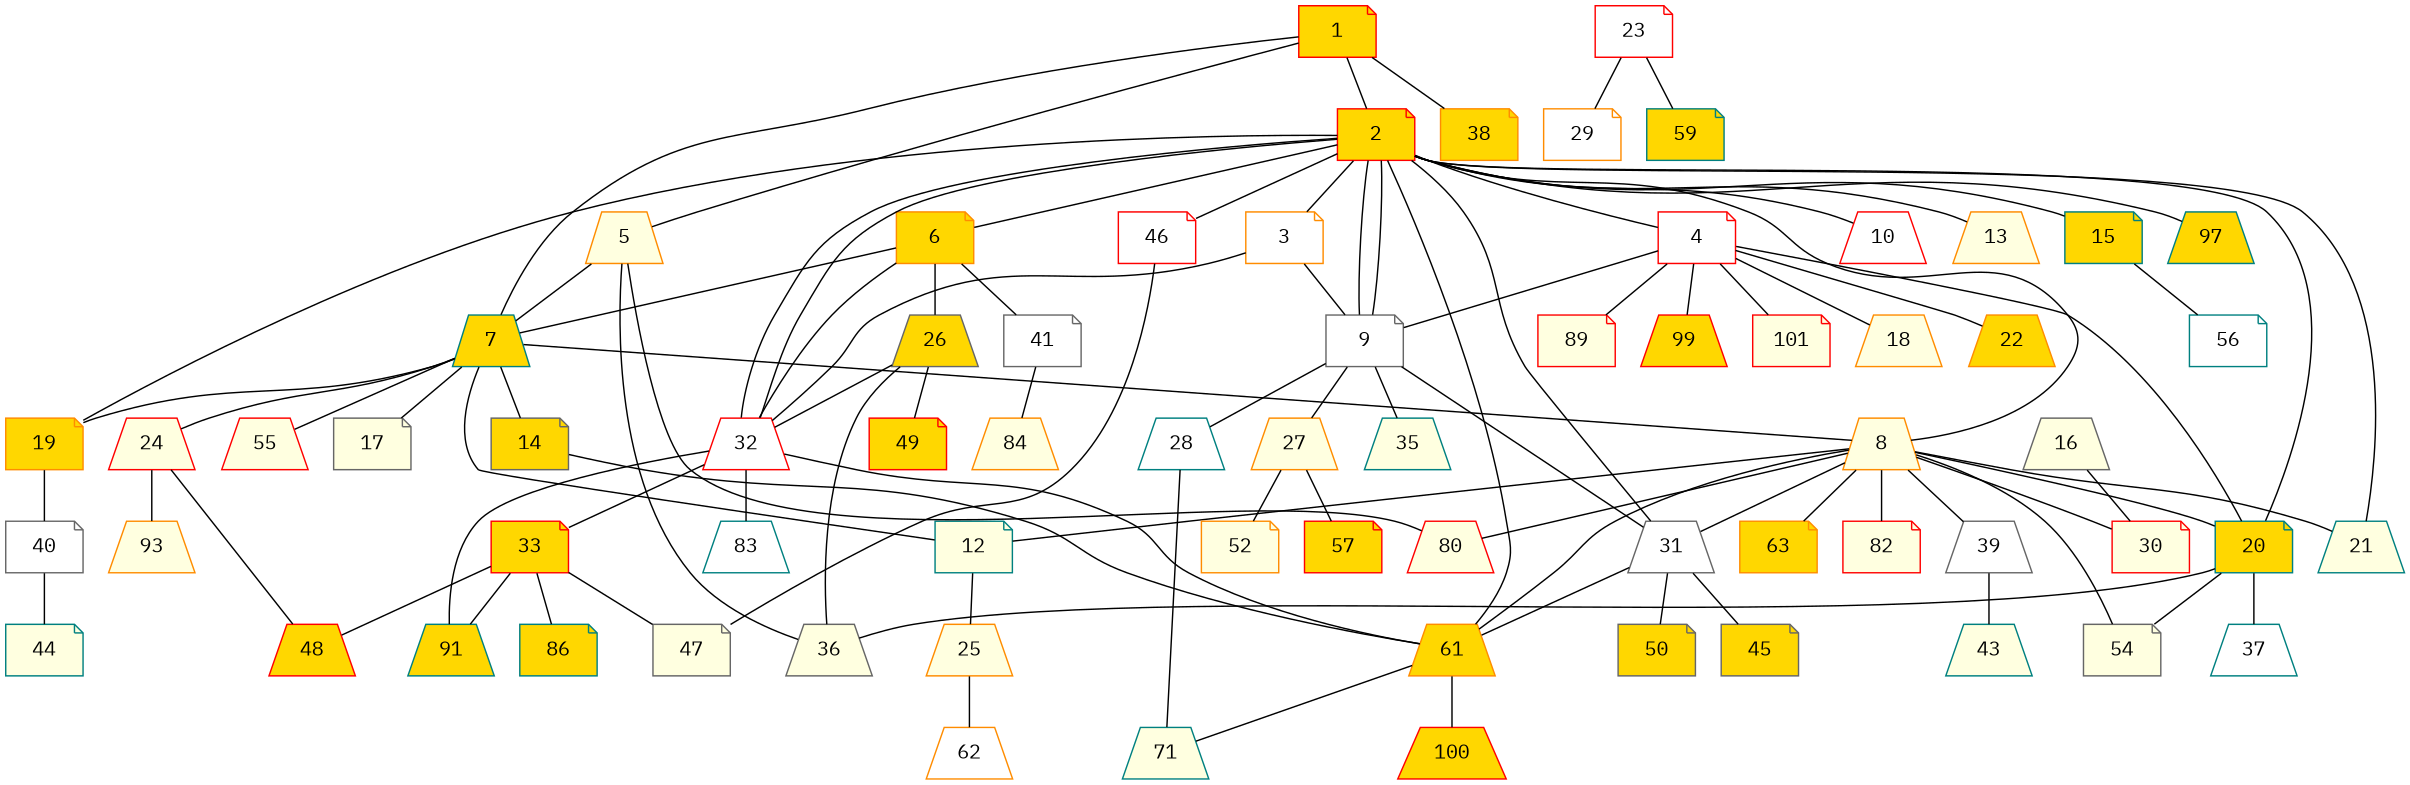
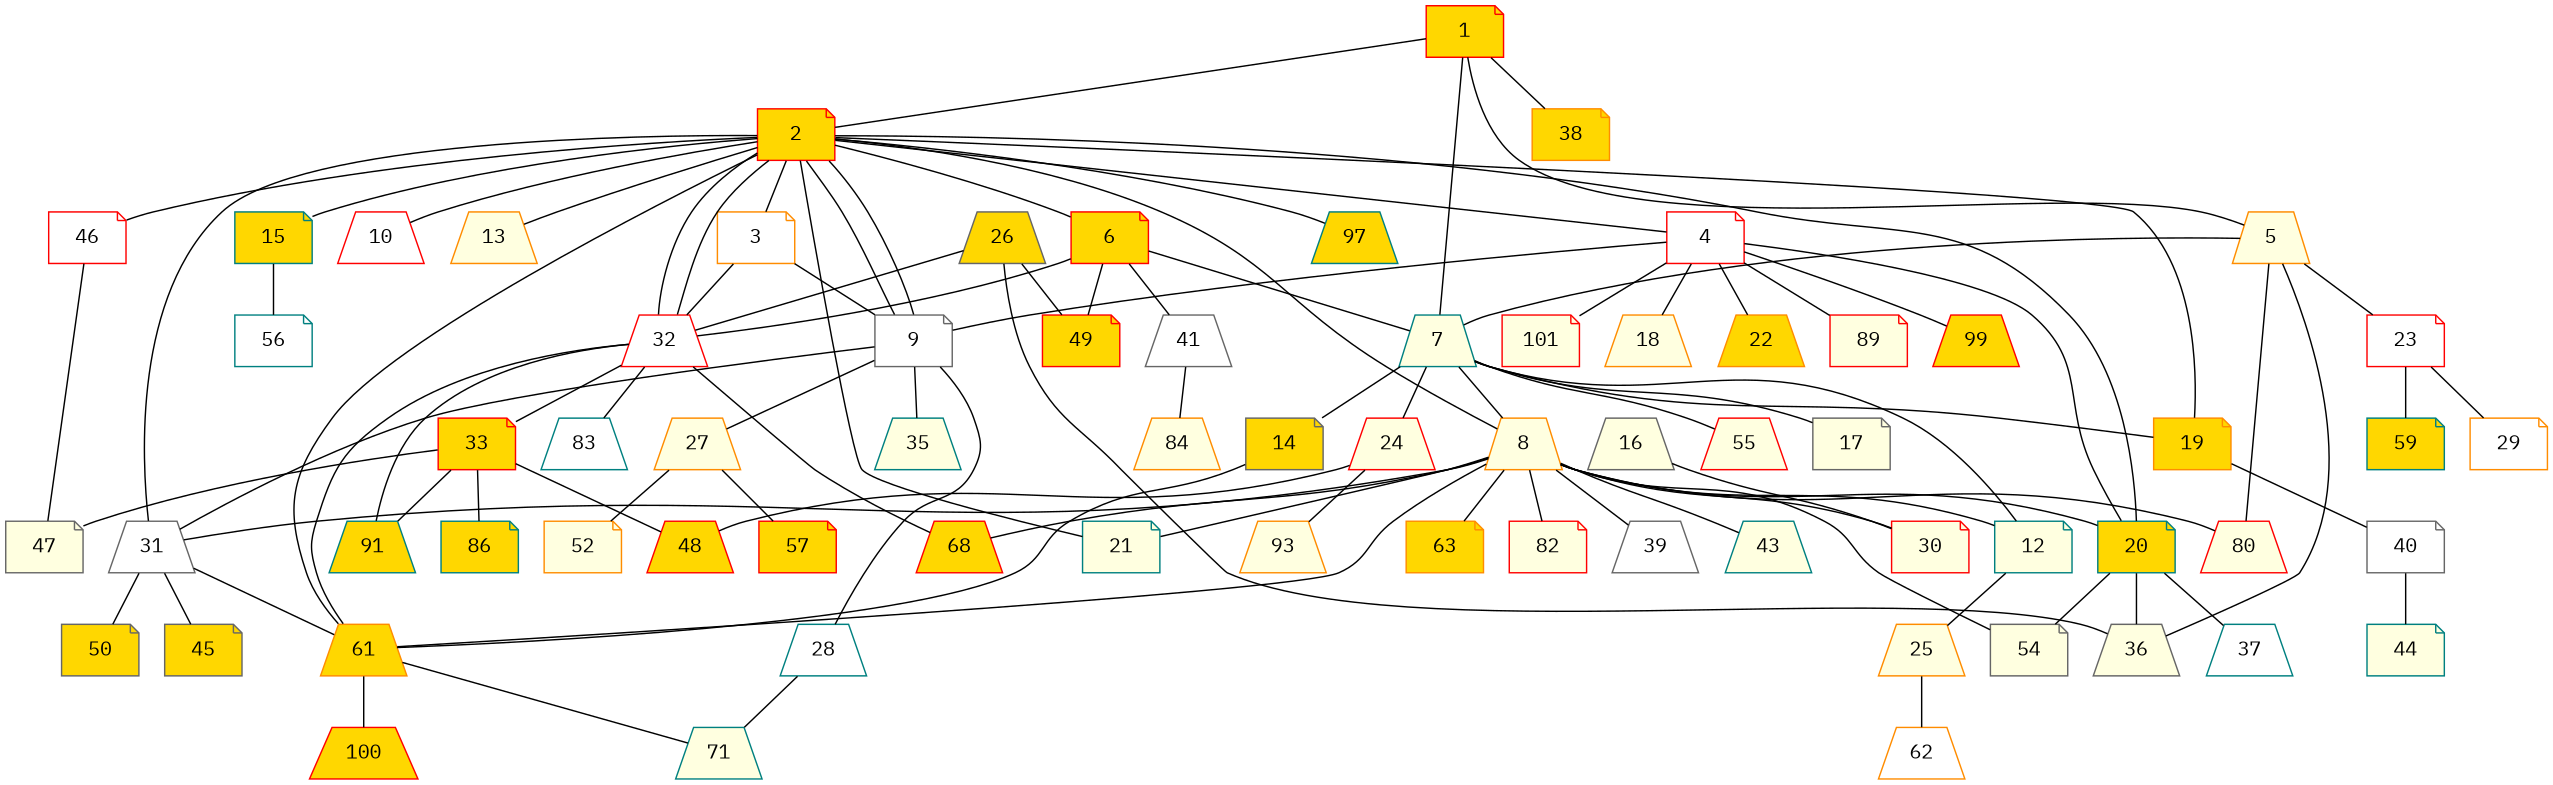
(935, 238) -> (1110, 238)
(935, 282) -> (1095, 289)
none -> (2339, 289)
(491, 341) -> (1438, 341)
(1042, 341) -> (1189, 341)
none -> (959, 547)
(2361, 547) -> (1121, 547)
(1989, 590) -> (1650, 498)
